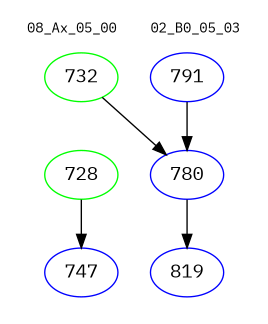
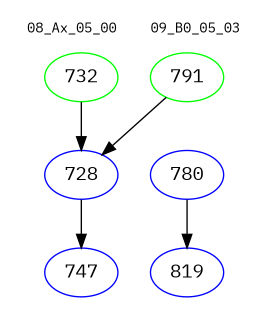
(196, 29) -> (196, 29)
(187, 77) -> (187, 77)
(120, 113) -> (81, 119)
(187, 119) -> (149, 113)
(81, 175) -> (81, 175)
